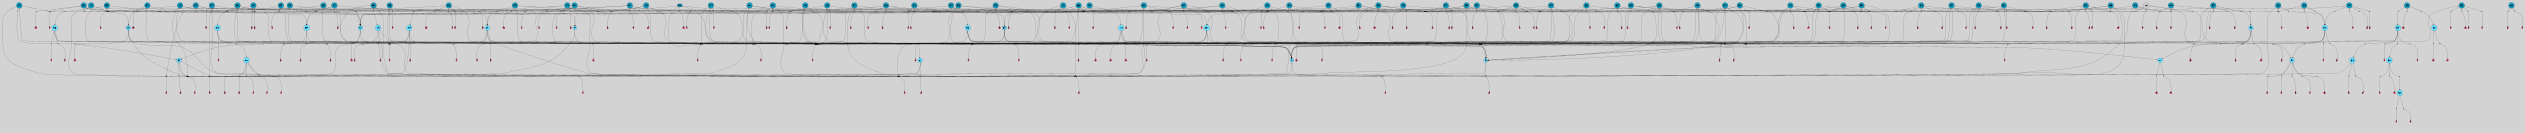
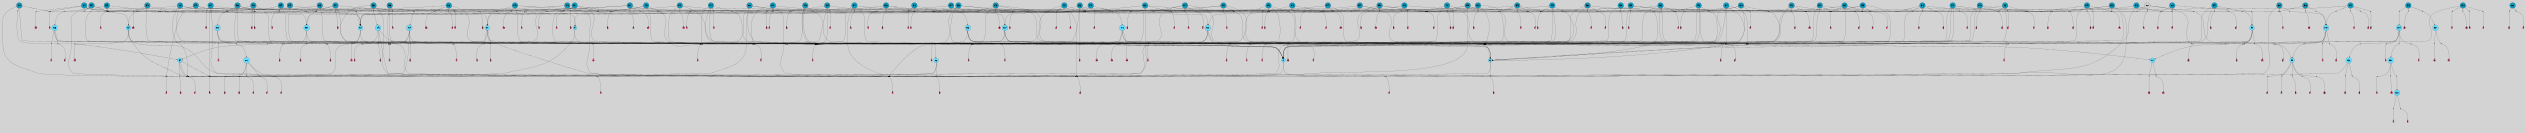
(680, 5) -> (680, 5)
(1004, 28) -> (1005, 28)
